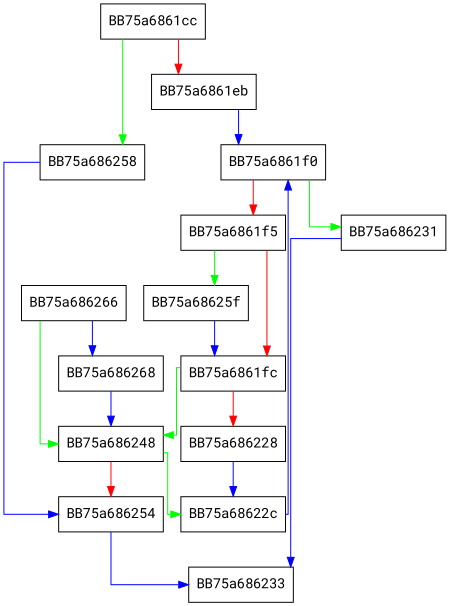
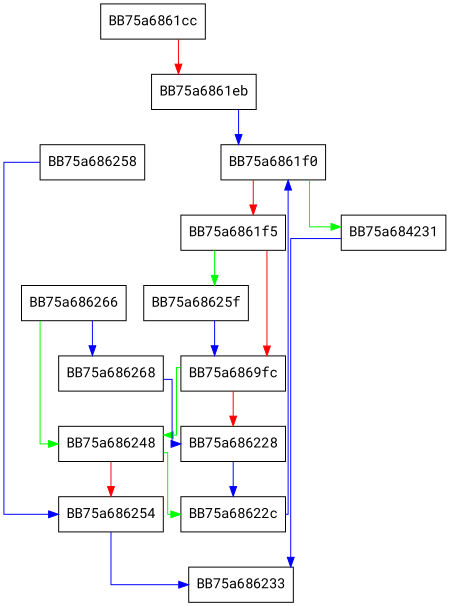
(123, 87) -> none
(394, 233) -> (394, 233)
(233, 374) -> (233, 374)
(111, 404) -> (172, 408)
